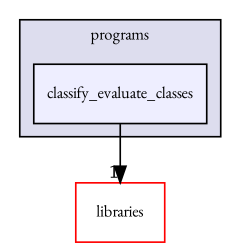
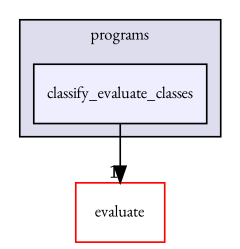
(120, 212) -> (120, 212)
